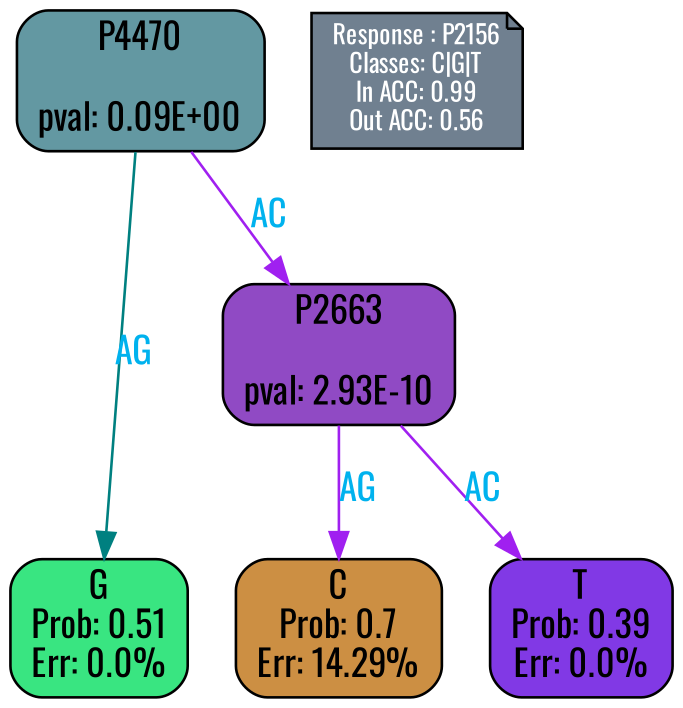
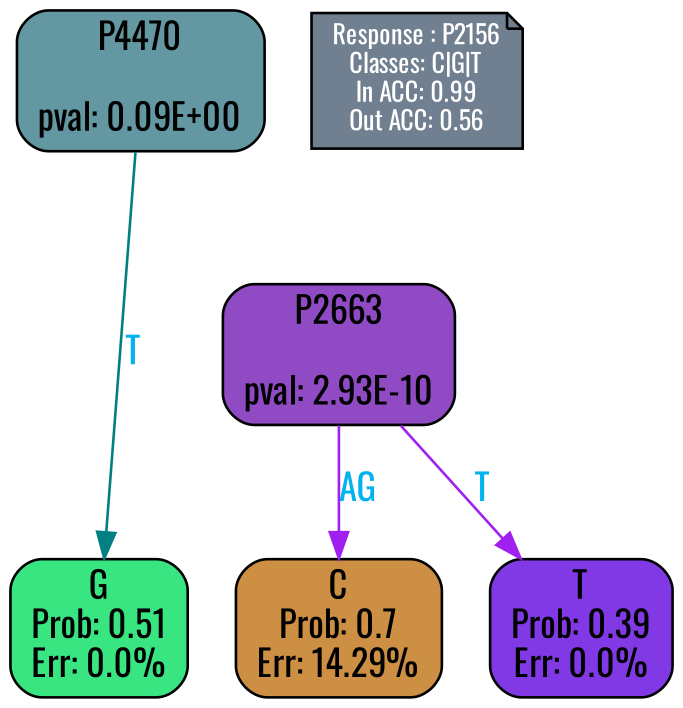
(232, 207) -> none
(134, 355) -> (134, 355)
(484, 491) -> (484, 491)
